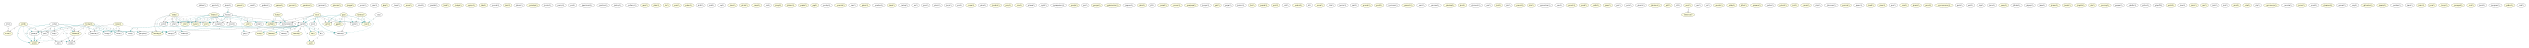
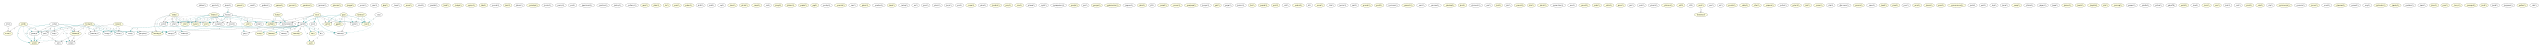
none -> (1543, 5)
